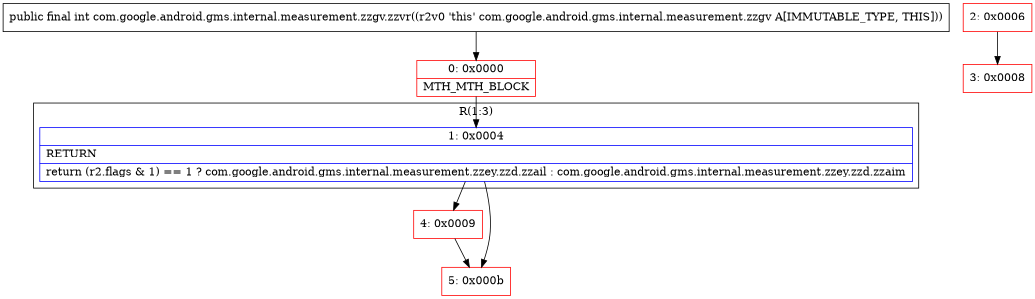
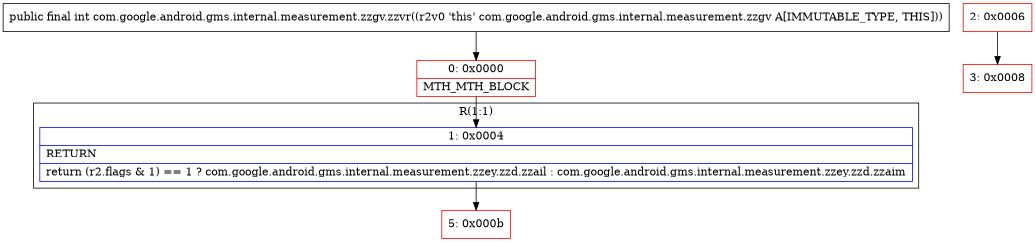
(476, 112) -> (476, 112)
(448, 224) -> none
